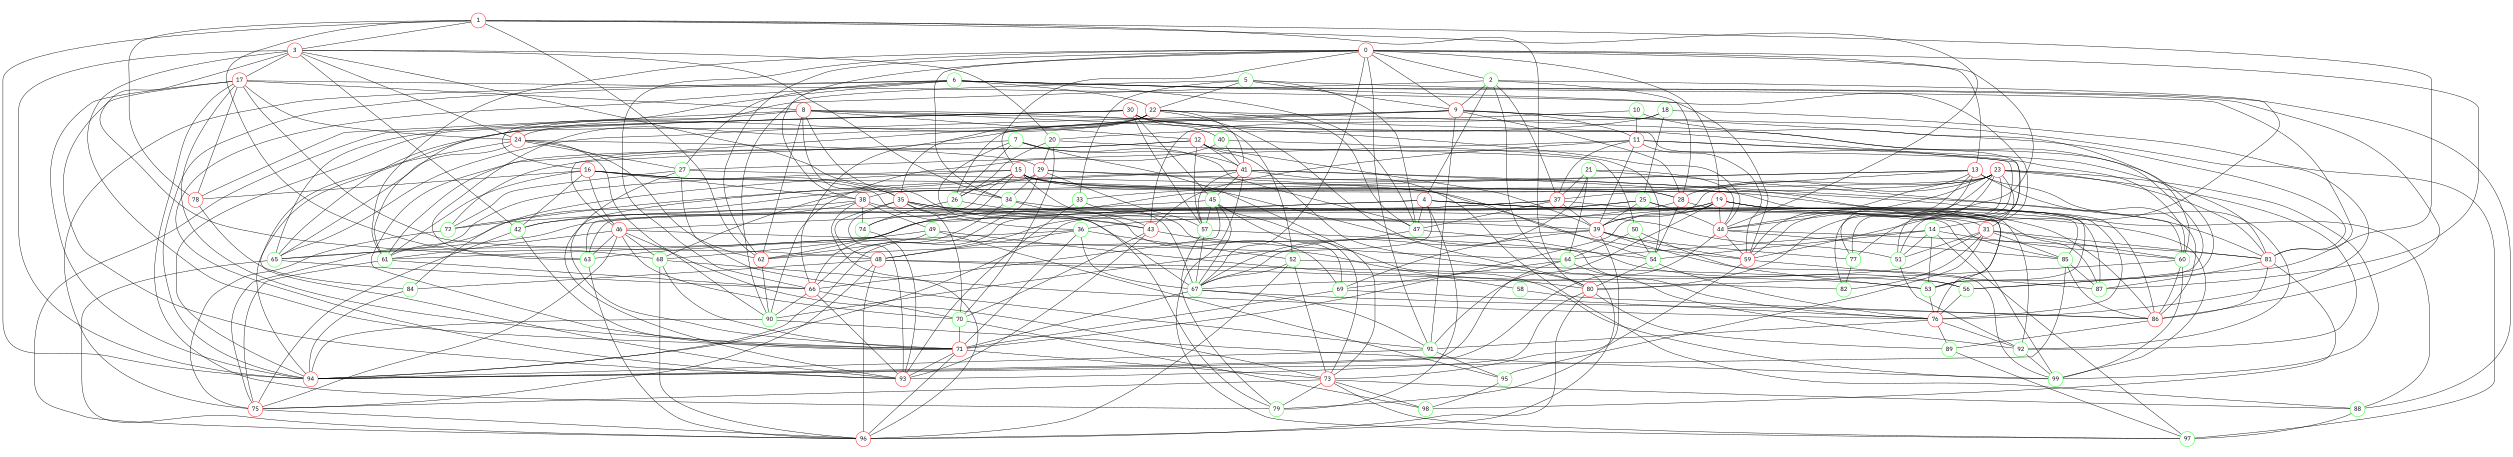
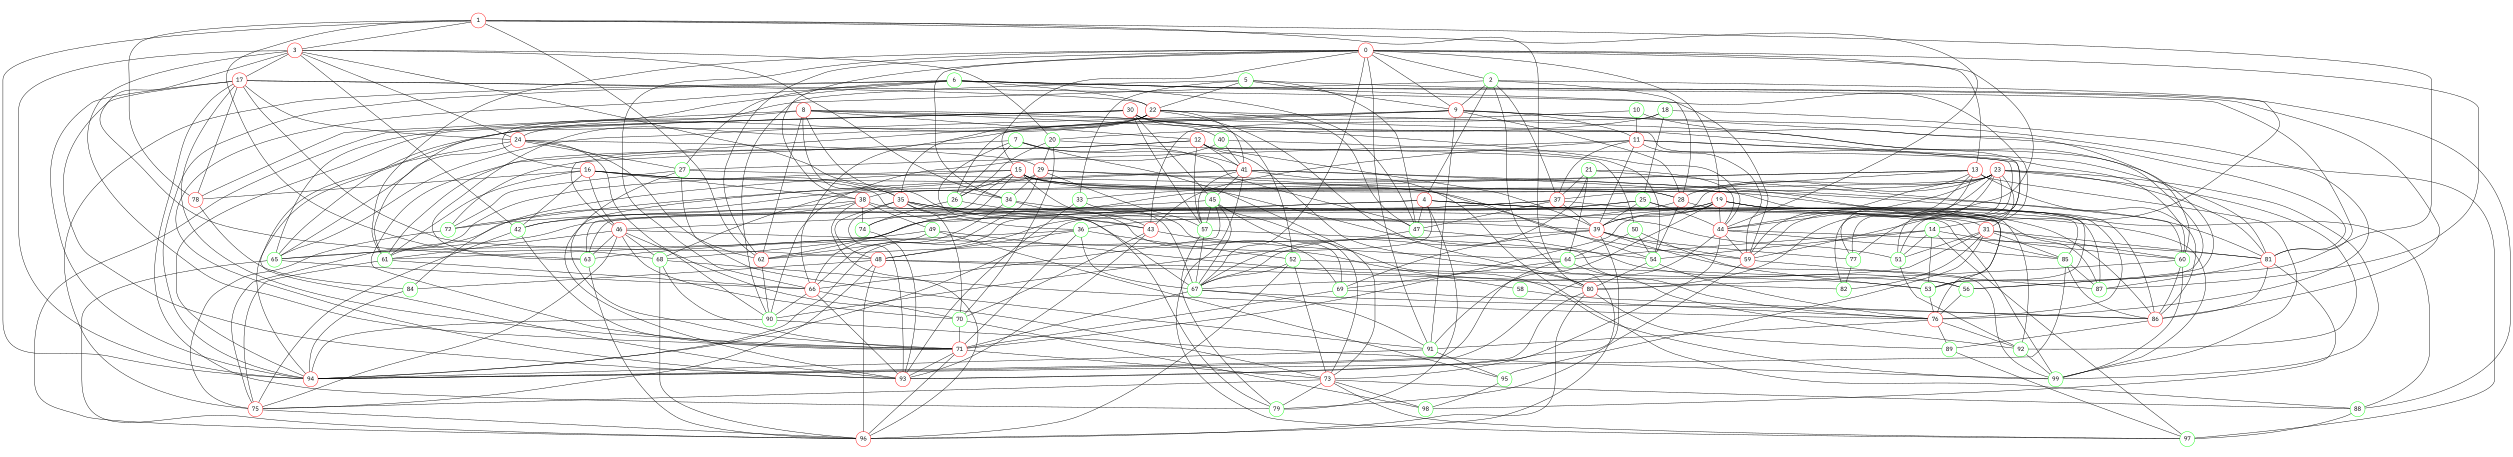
(535, 96) -> (698, 87)
(2277, 250) -> (2281, 238)
none -> (1548, 349)
